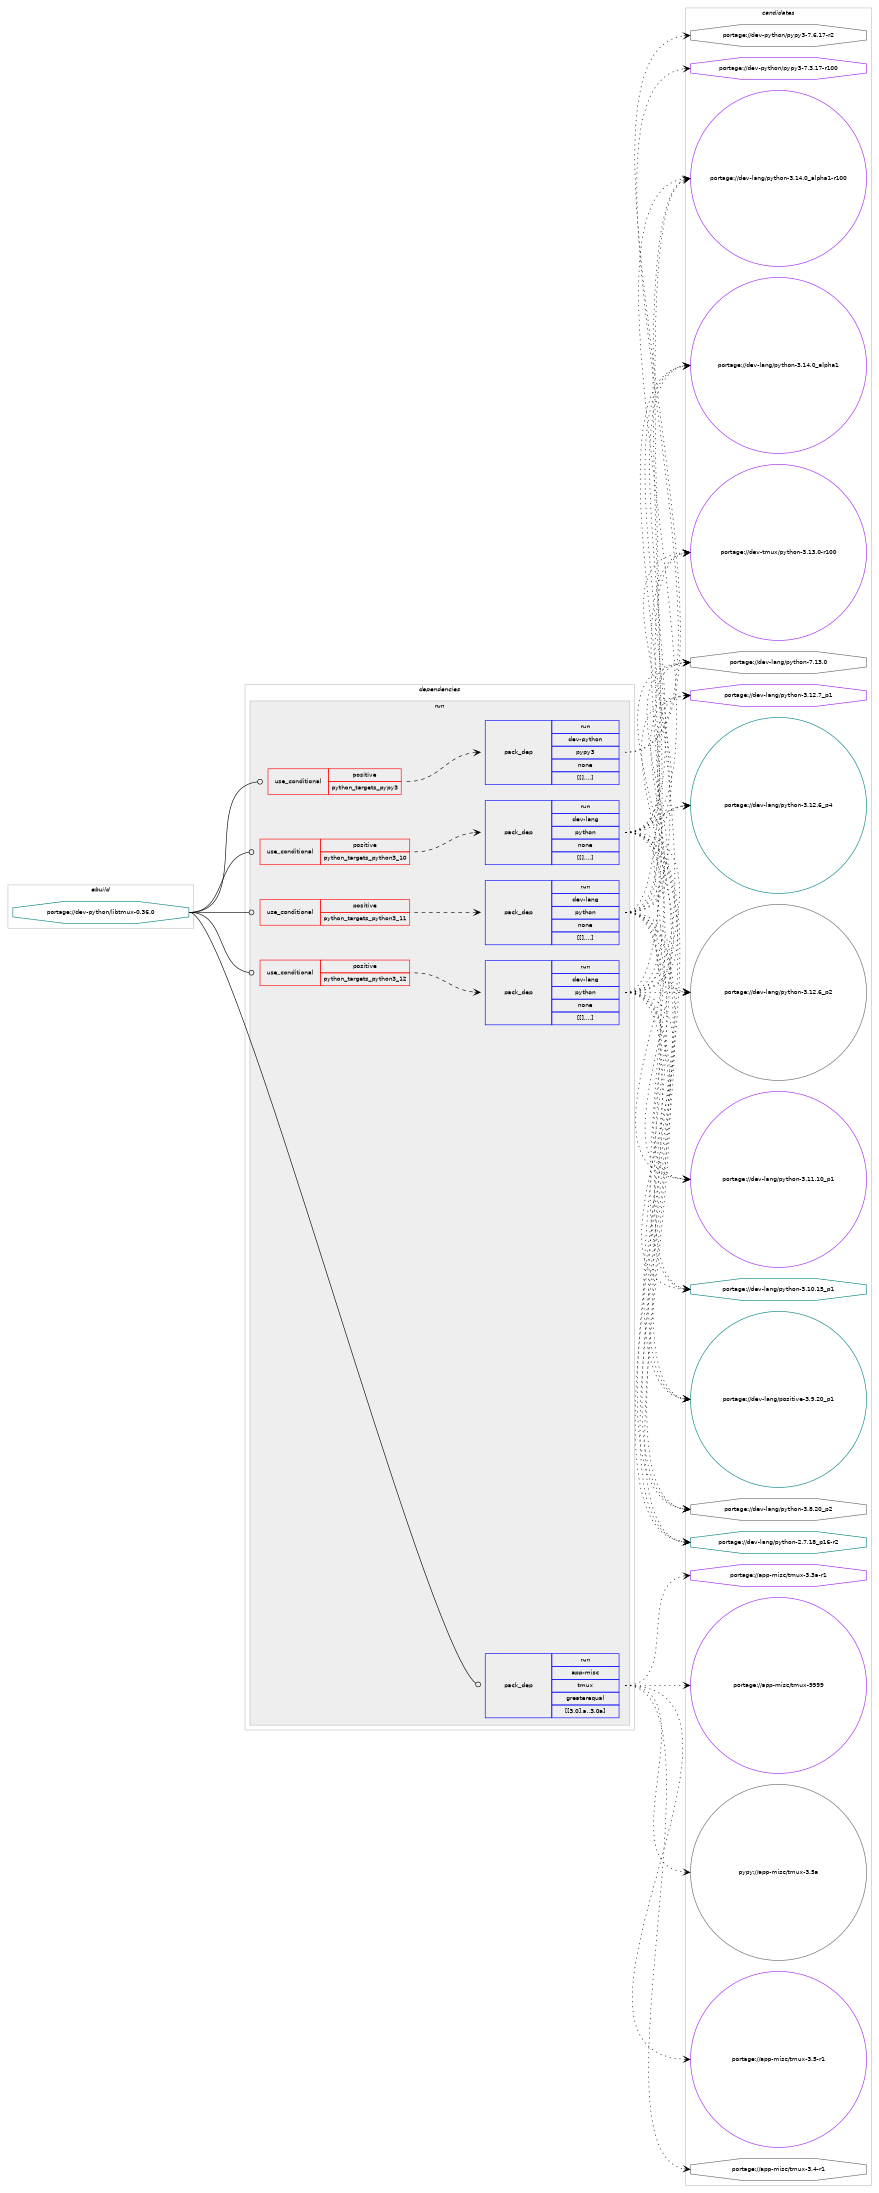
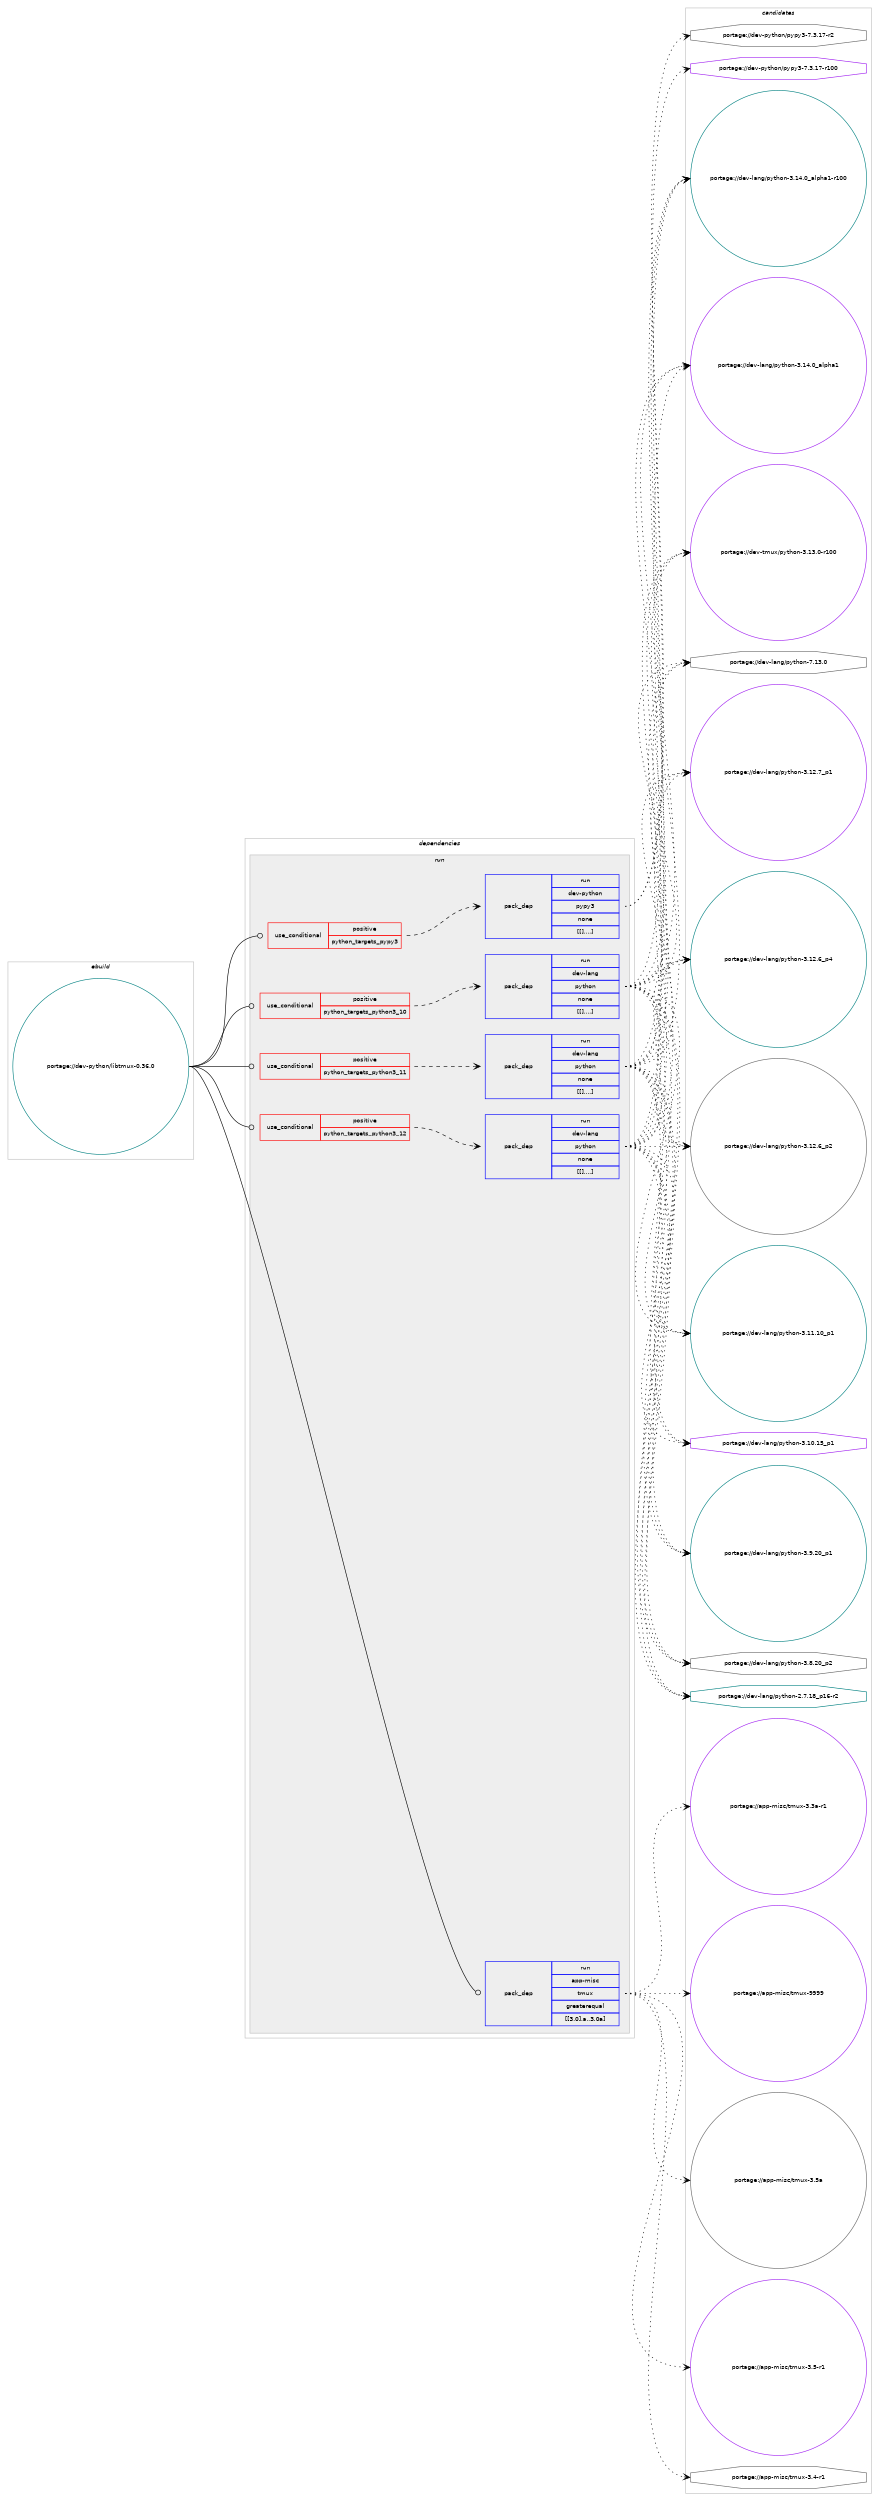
(779, 35) -> (779, 35)
(779, 178) -> (779, 178)
(779, 695) -> (779, 772)
(101, 912) -> (101, 1066)
(779, 1179) -> (779, 1333)
(779, 1289) -> (779, 1443)
(779, 1399) -> (779, 1553)
(779, 1575) -> (779, 1806)
(779, 1872) -> (779, 2180)
